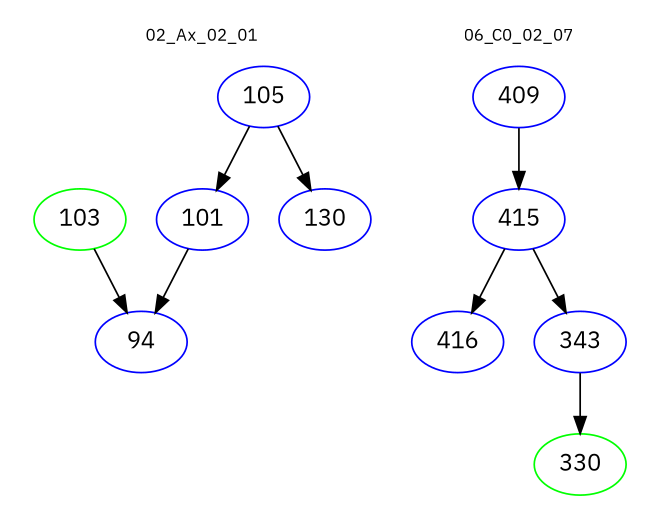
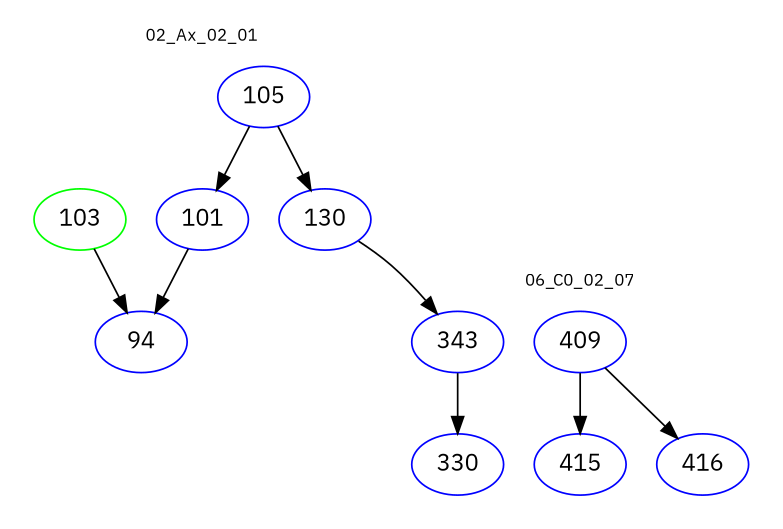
(492, 273) -> (635, 397)
(546, 273) -> (409, 282)
(580, 464) -> (458, 464)
